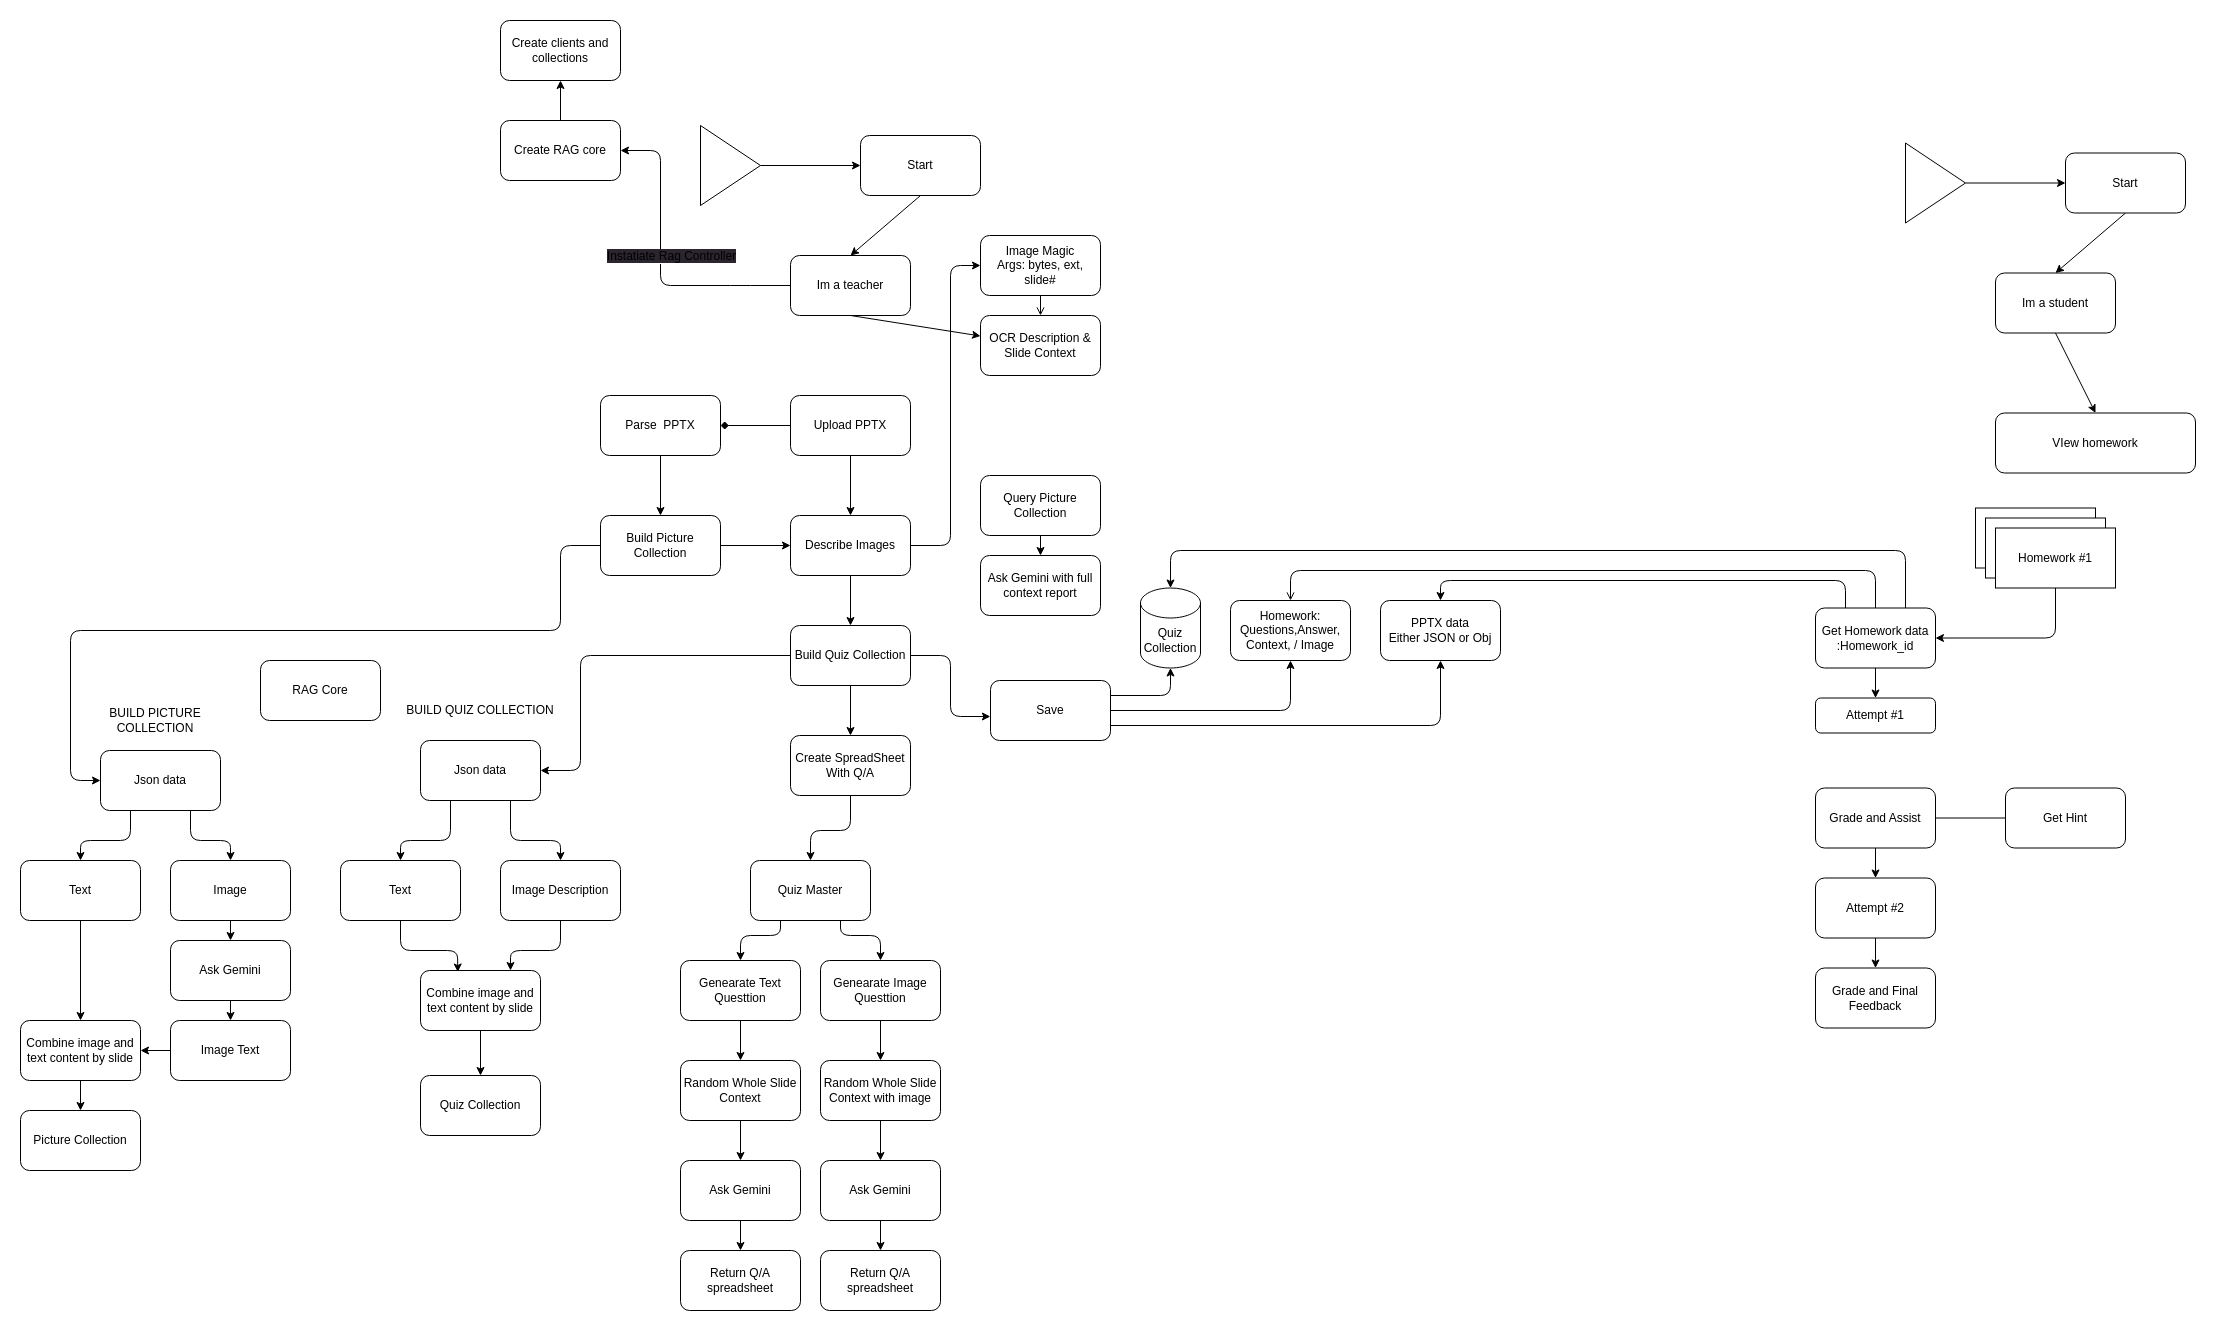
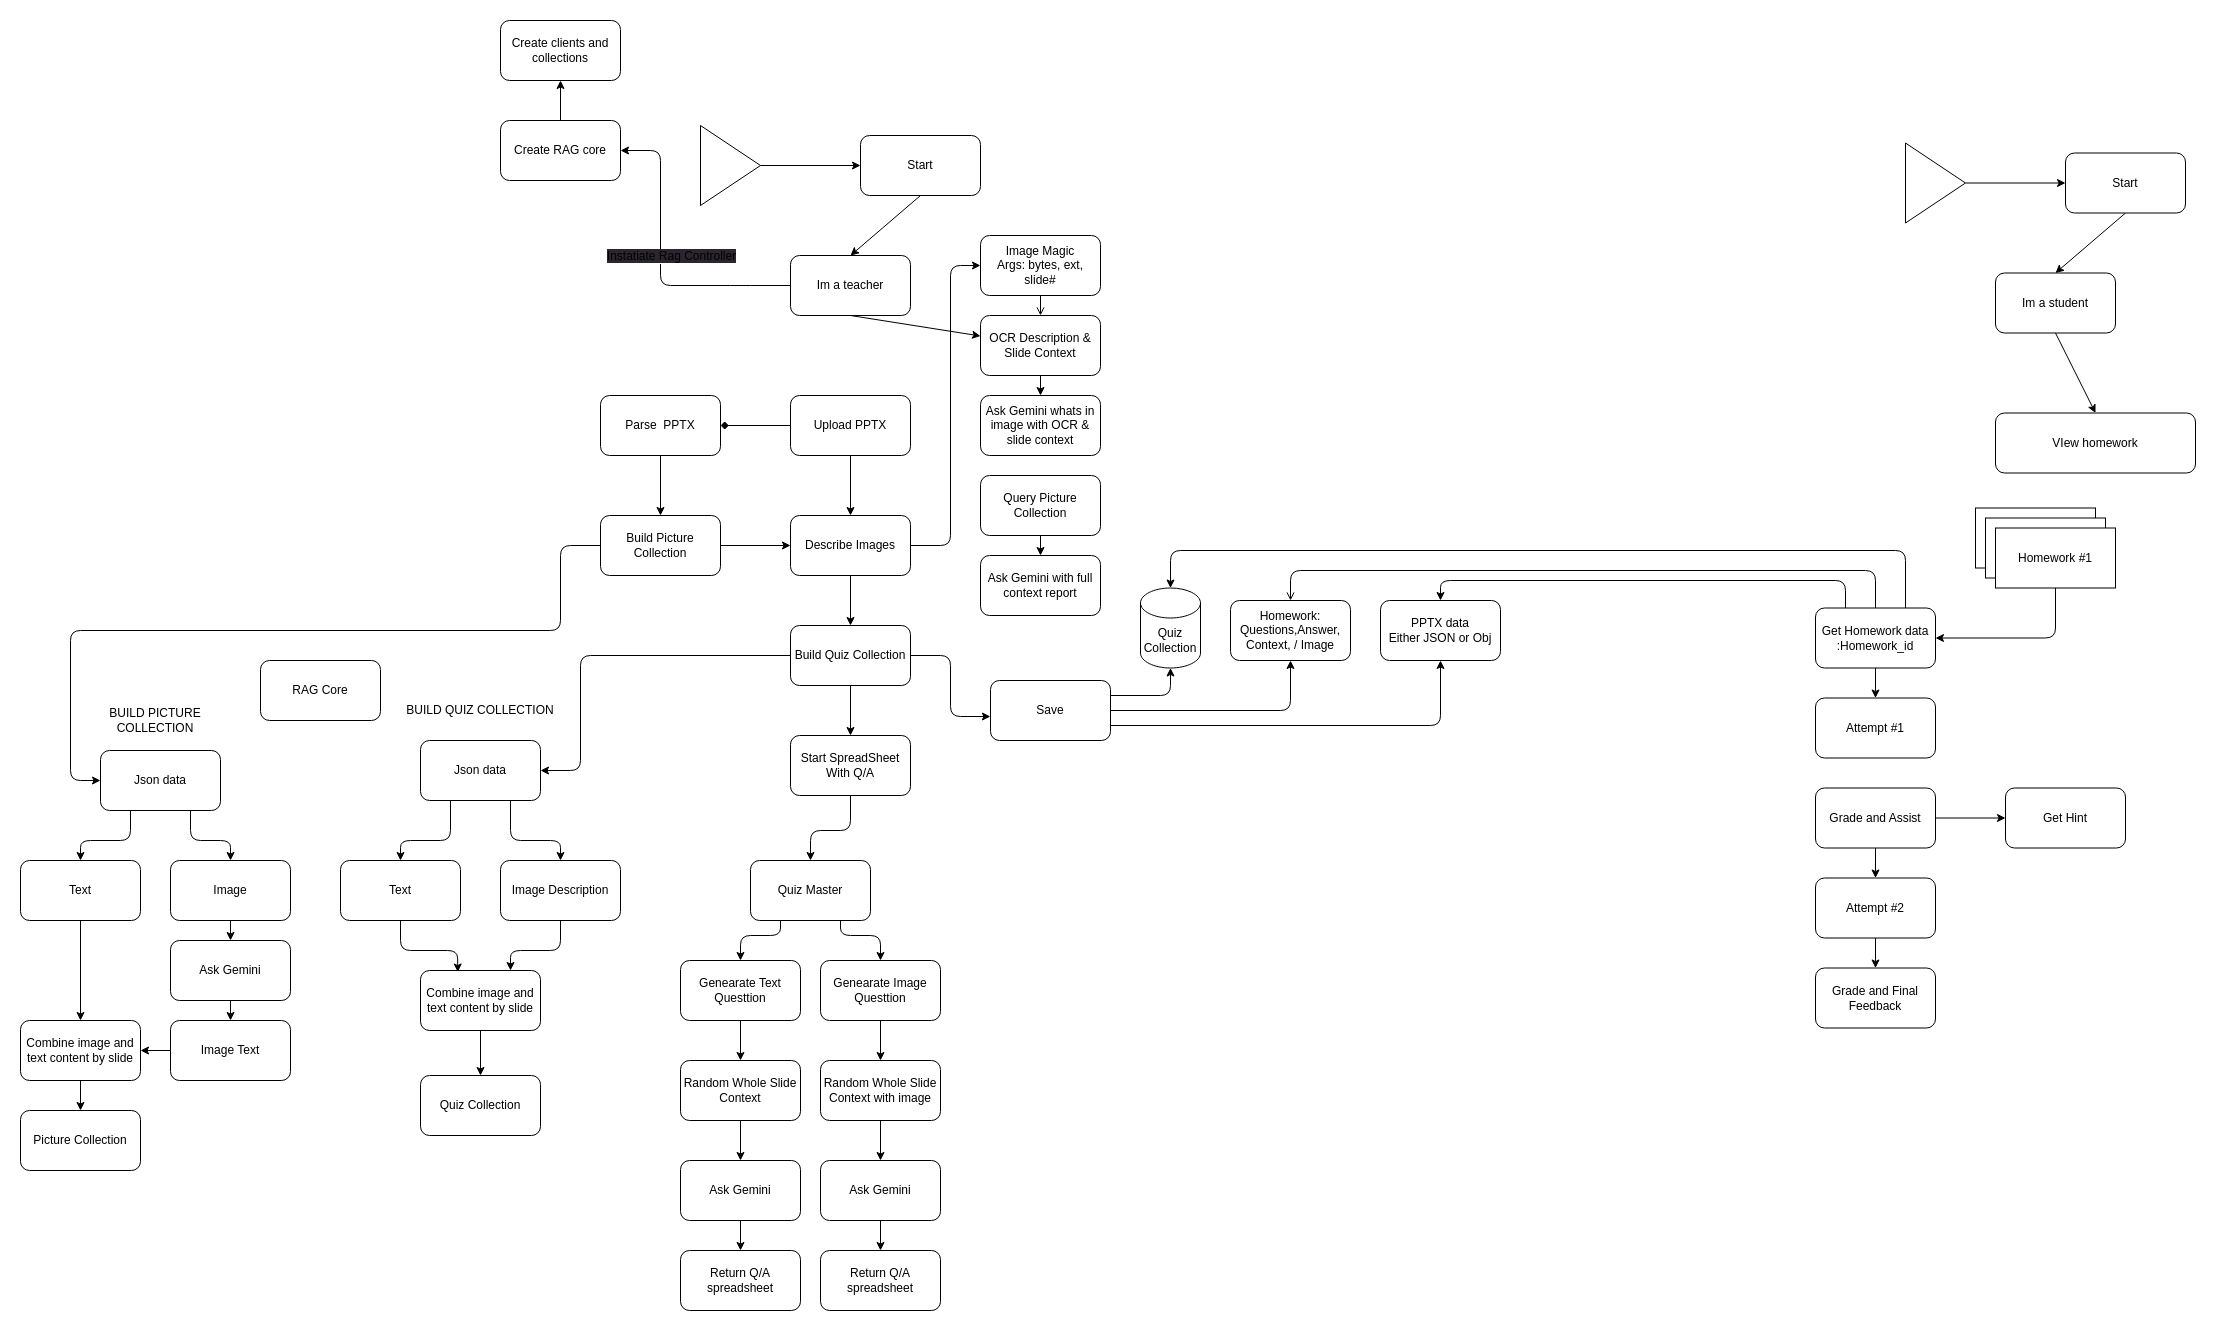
none -> (1041, 382)
none -> (1041, 426)
(1876, 716) -> (1876, 728)
(851, 766) -> (851, 766)
(1999, 818) -> (1997, 818)
